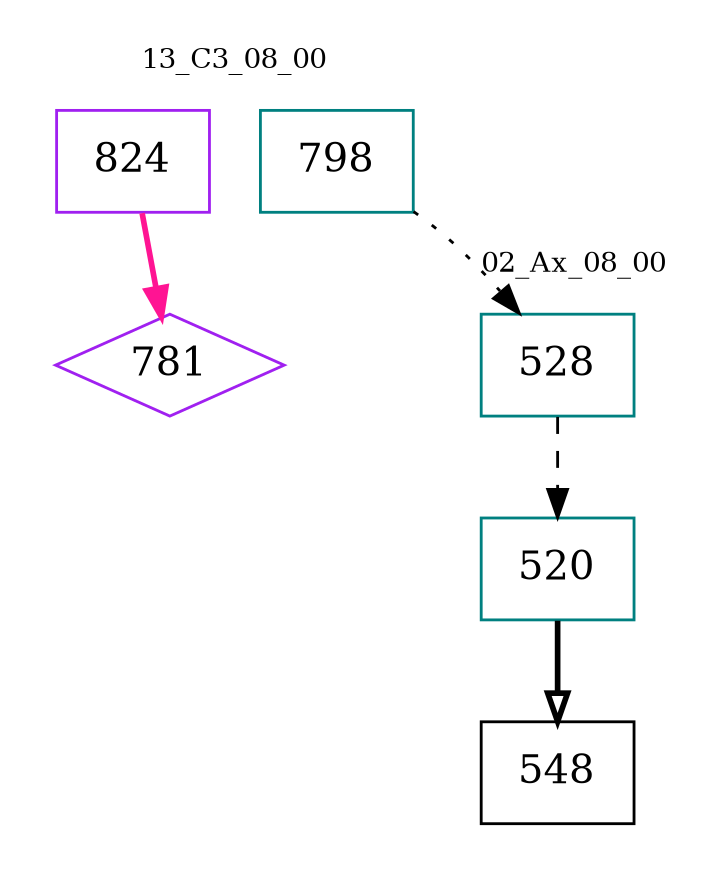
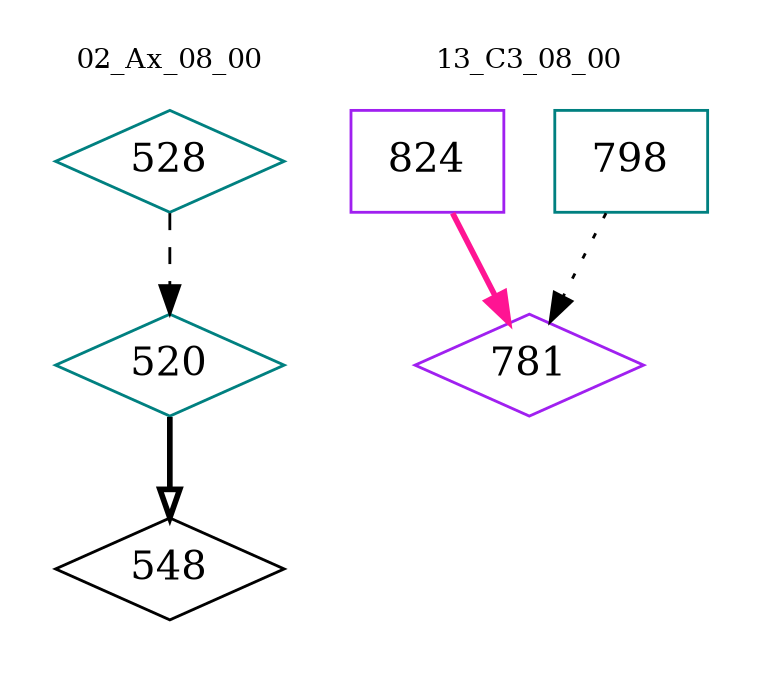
(476, 265) -> (585, 255)
(558, 365) -> (170, 161)
(558, 569) -> (170, 365)
(558, 773) -> (170, 569)
